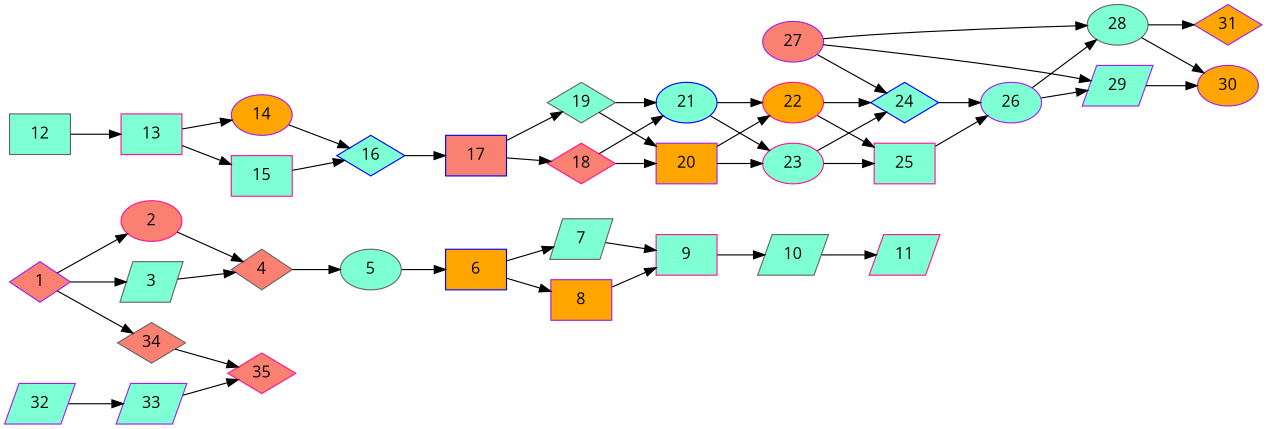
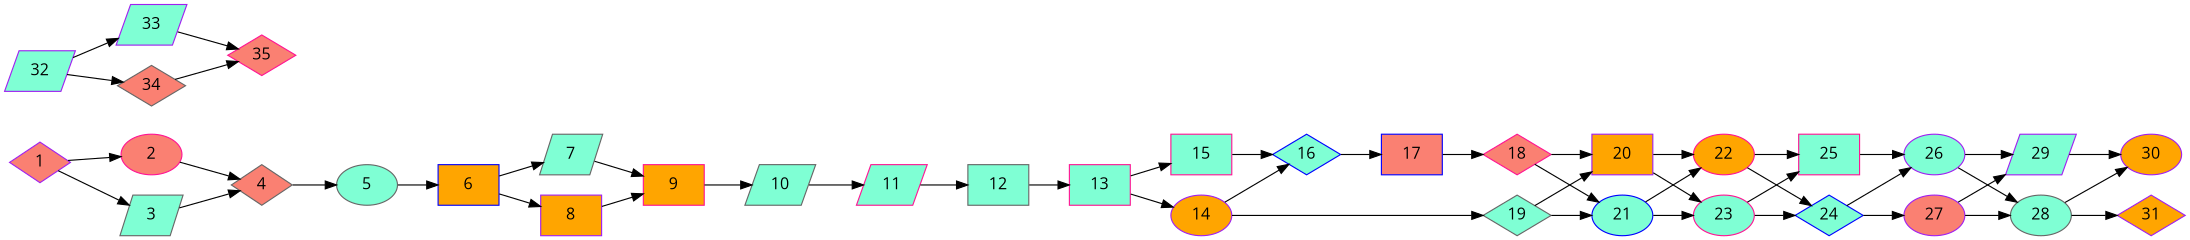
(847, 71) -> (1878, 215)
(530, 129) -> (1352, 215)
none -> (938, 185)
(687, 255) -> (674, 185)
(90, 309) -> (89, 78)
